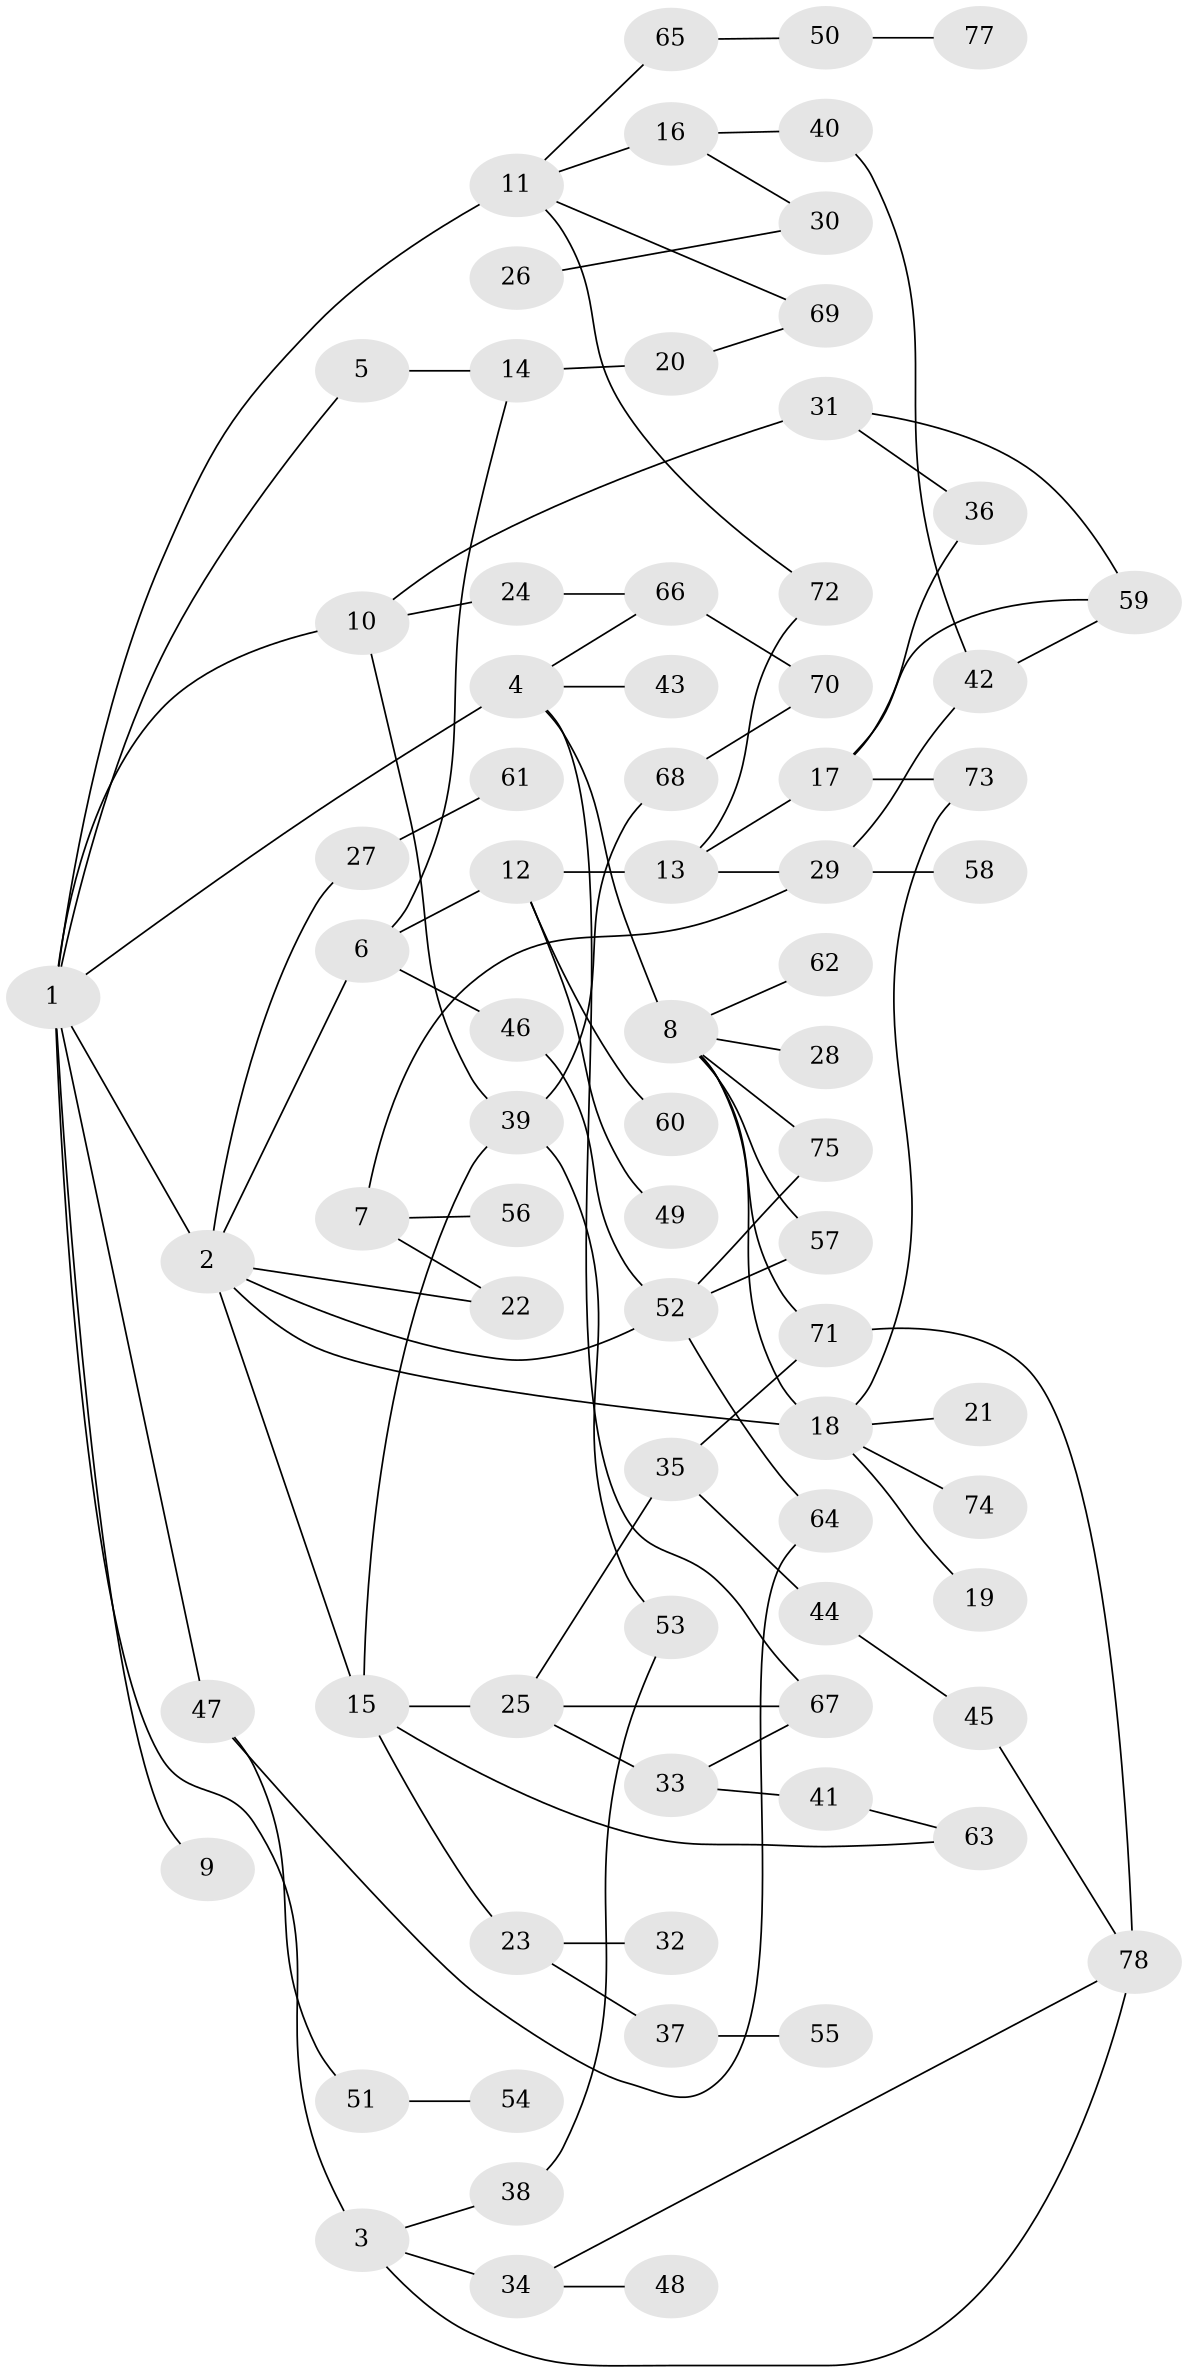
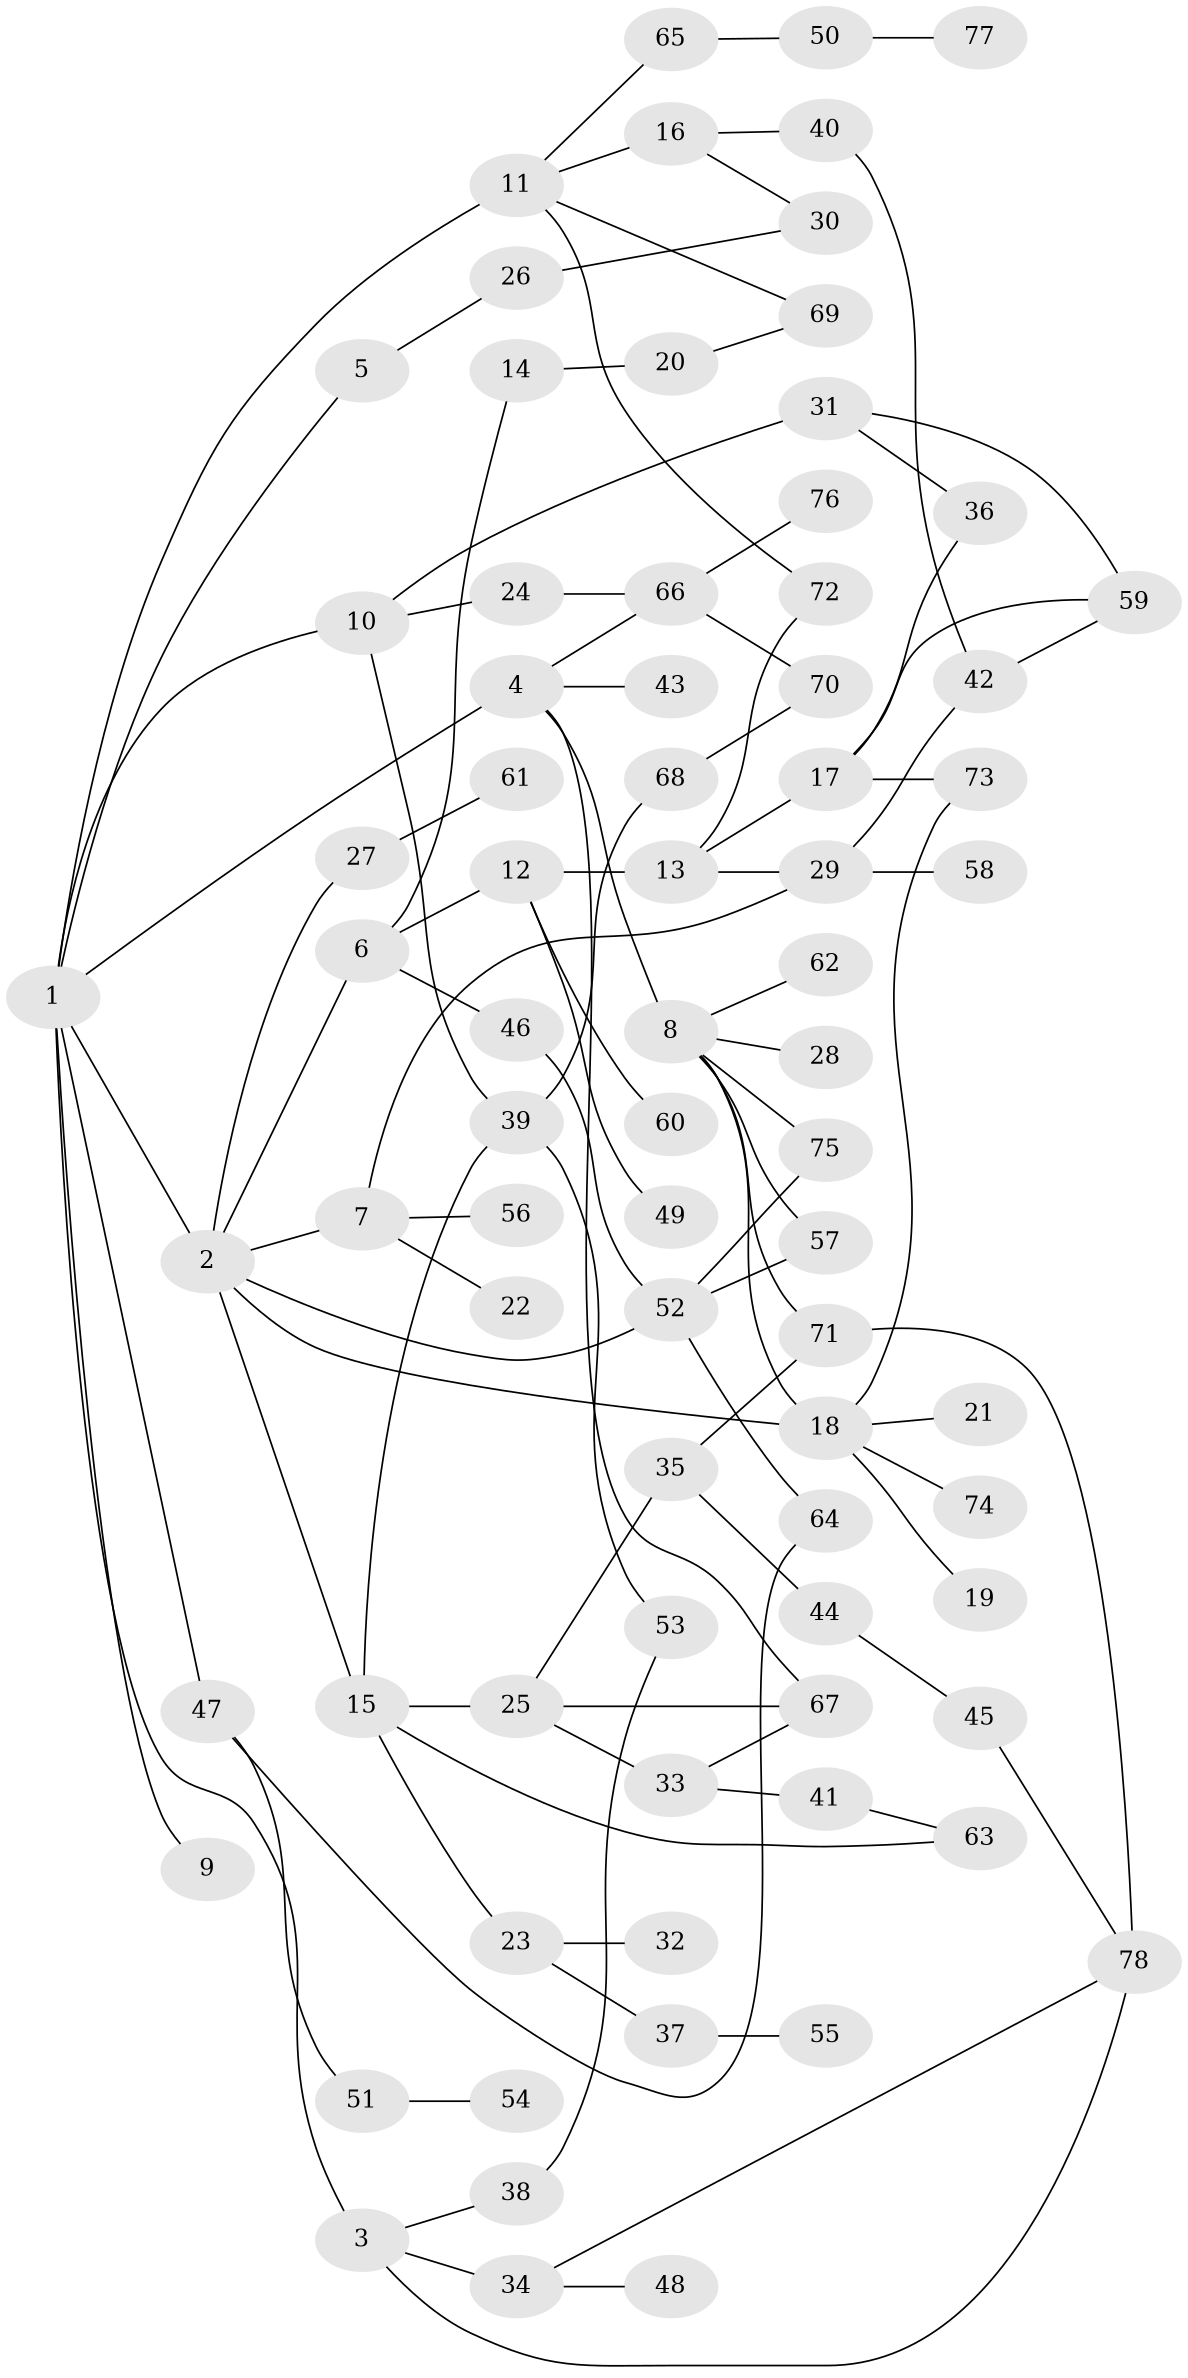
(440, 371) -> (440, 324)
none -> (826, 501)
(362, 1285) -> (285, 1240)
